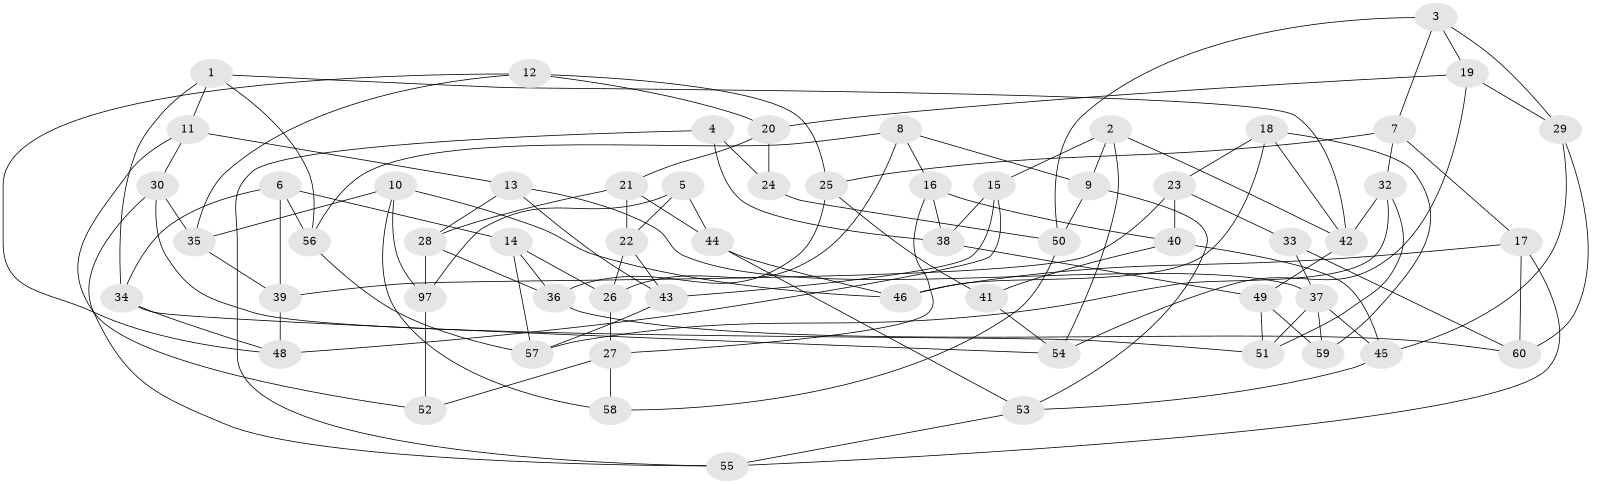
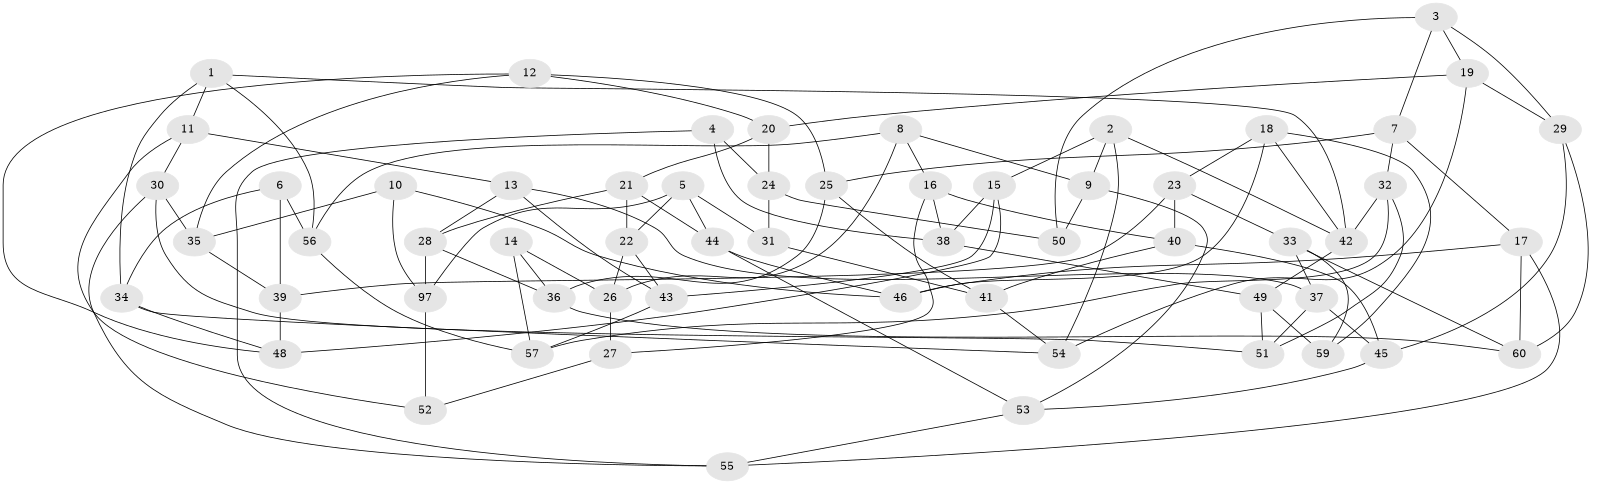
(400, 215) -> none
none -> (769, 242)
(1319, 321) -> (1348, 294)
(610, 411) -> none
